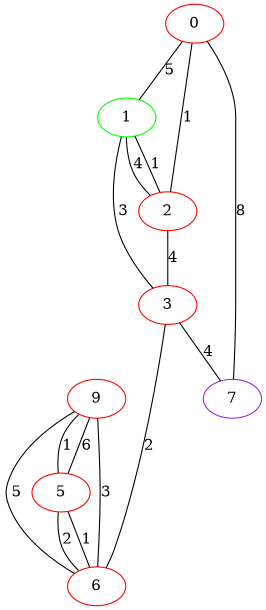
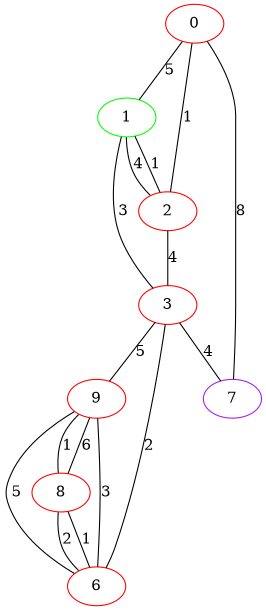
none -> (132, 352)
(61, 493) -> (61, 493)
